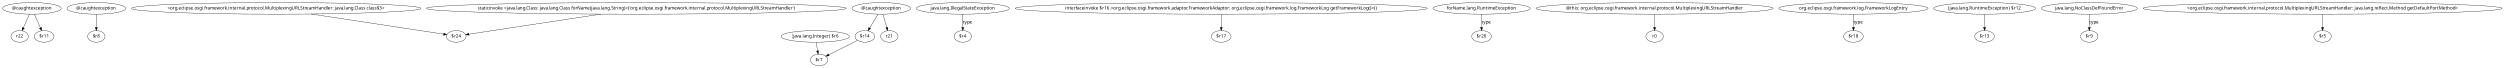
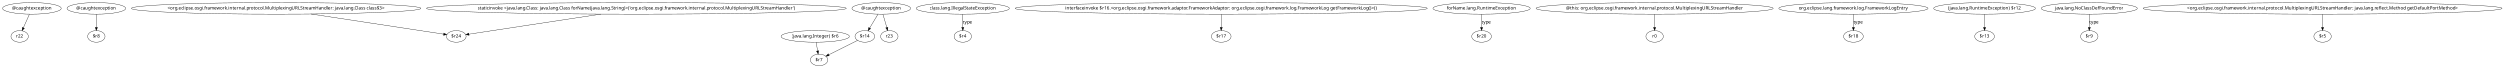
(963, 8) -> (963, 8)
(1853, 8) -> (1853, 8)
(44, 36) -> none
(889, 36) -> (889, 36)
